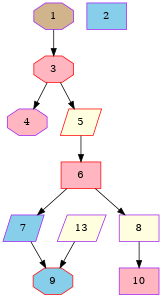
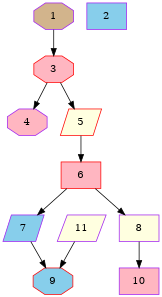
(82, 228) -> (82, 228)
